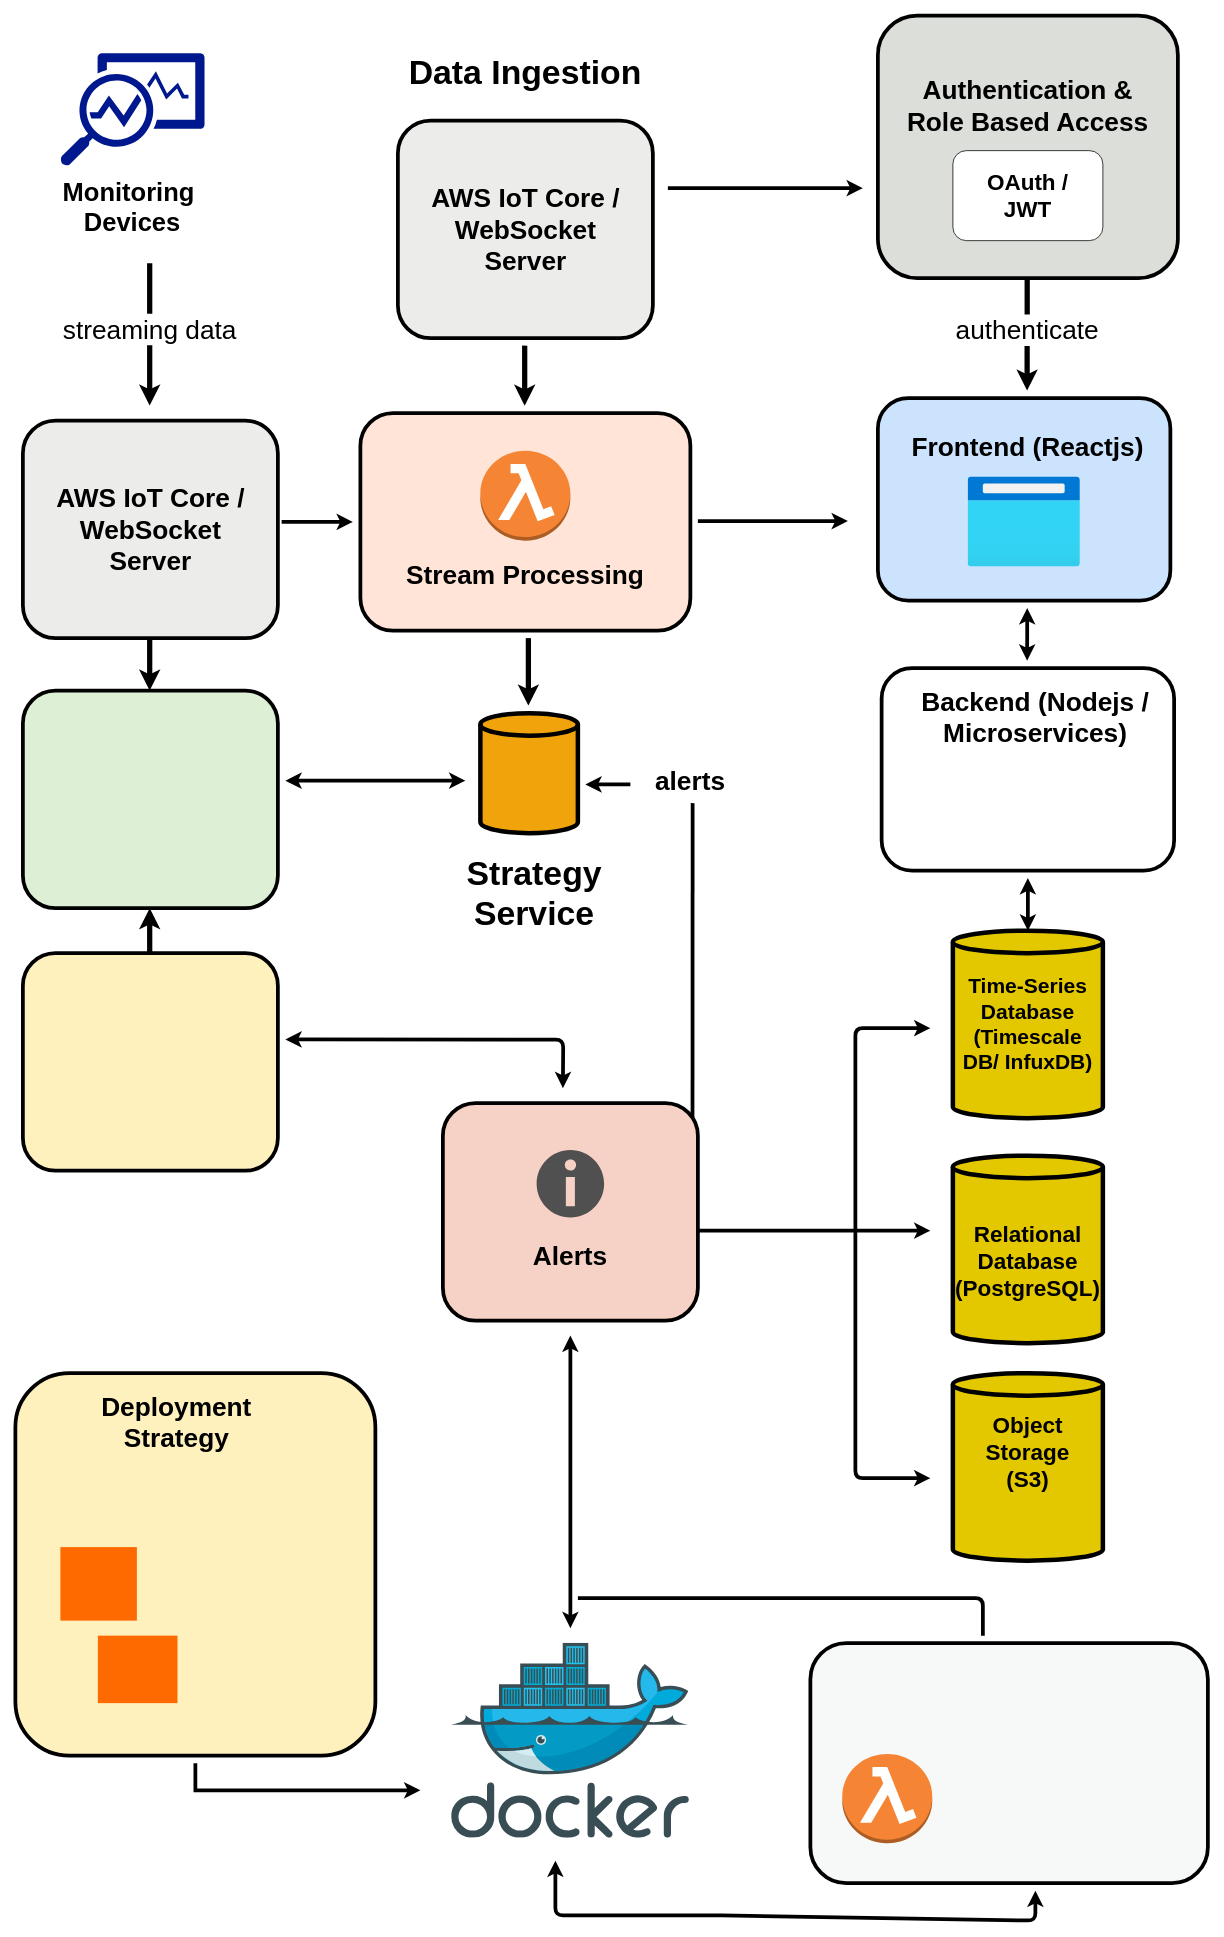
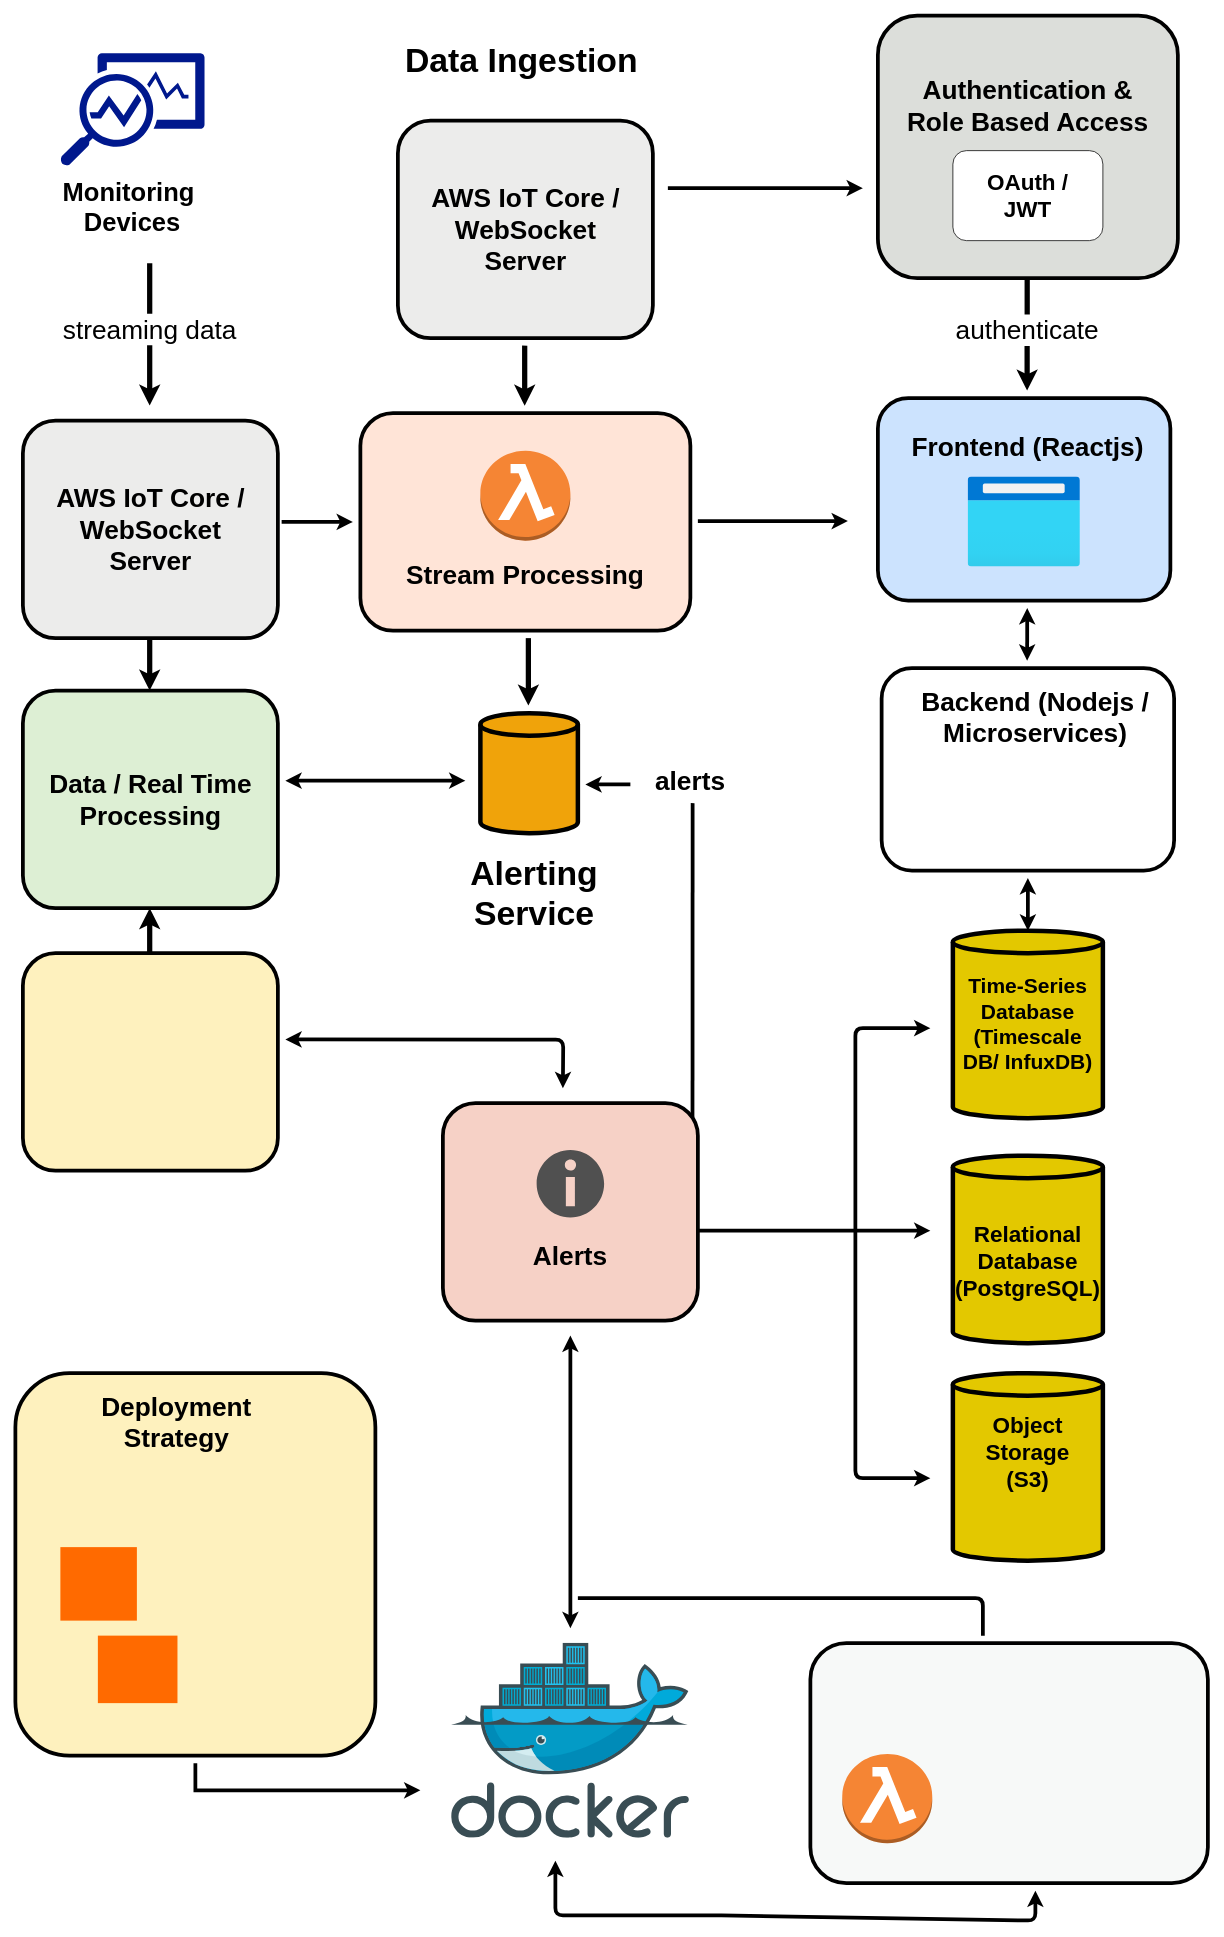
(525, 72) -> (522, 60)
none -> (150, 799)
(534, 893) -> (534, 893)
